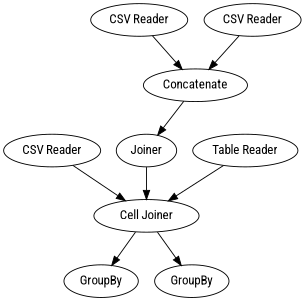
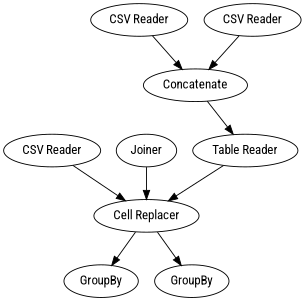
(174, 115) -> (217, 114)
(146, 216) -> (146, 216)
